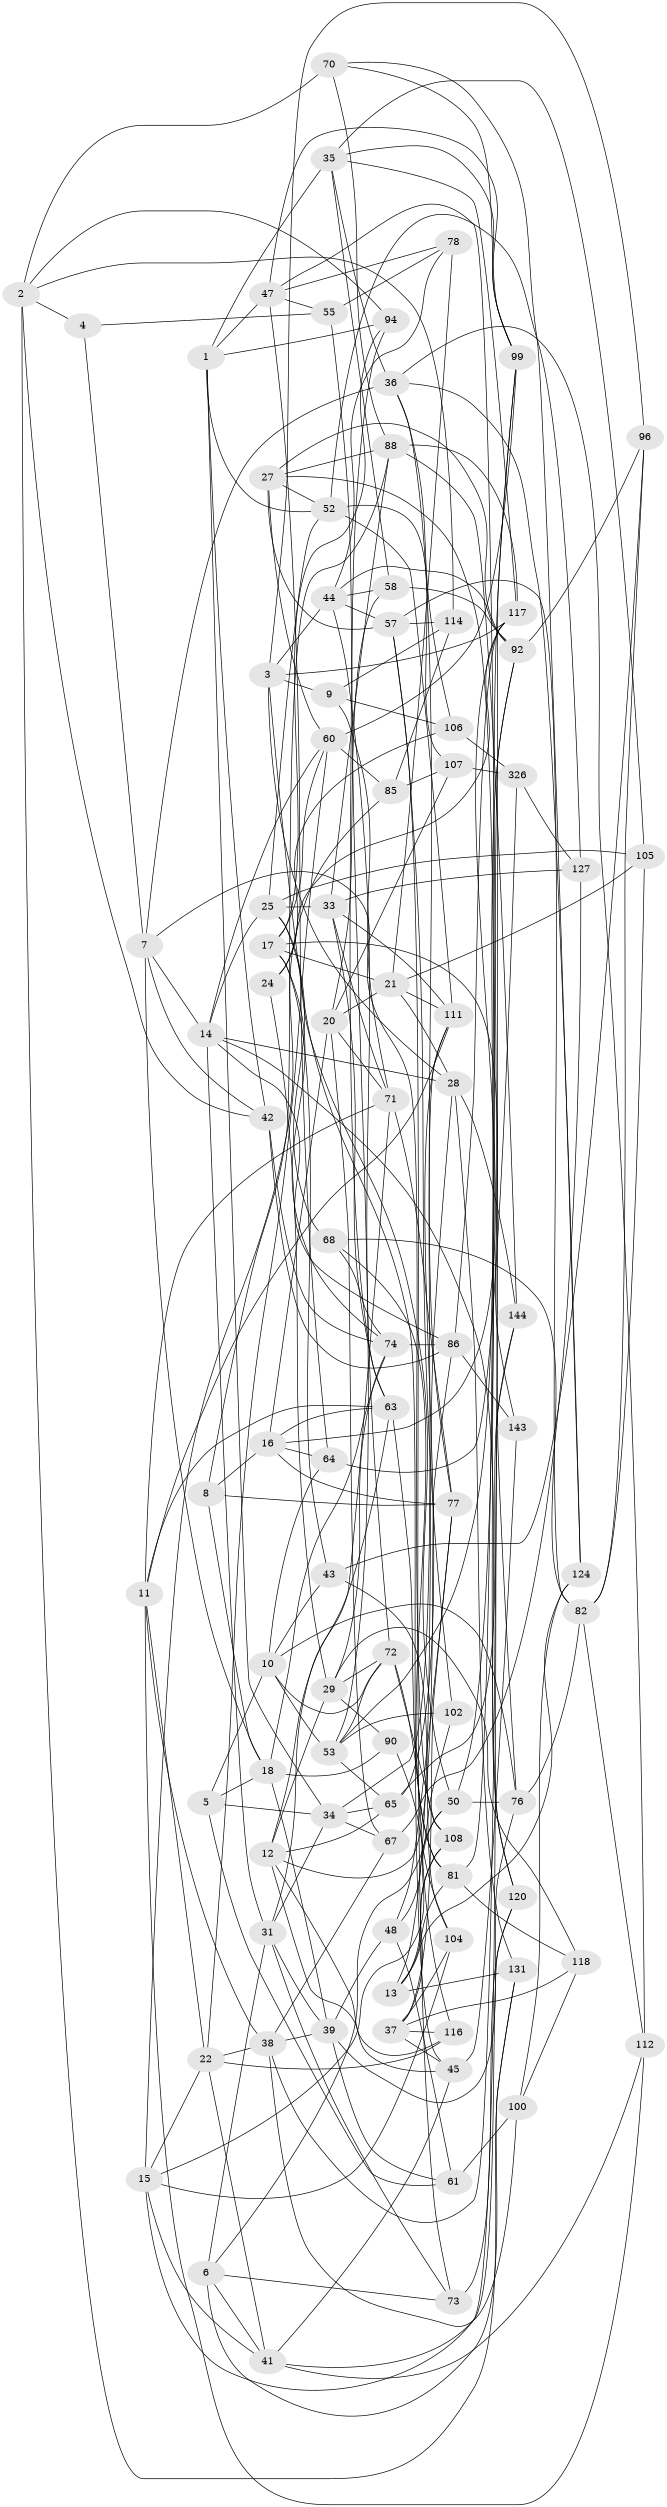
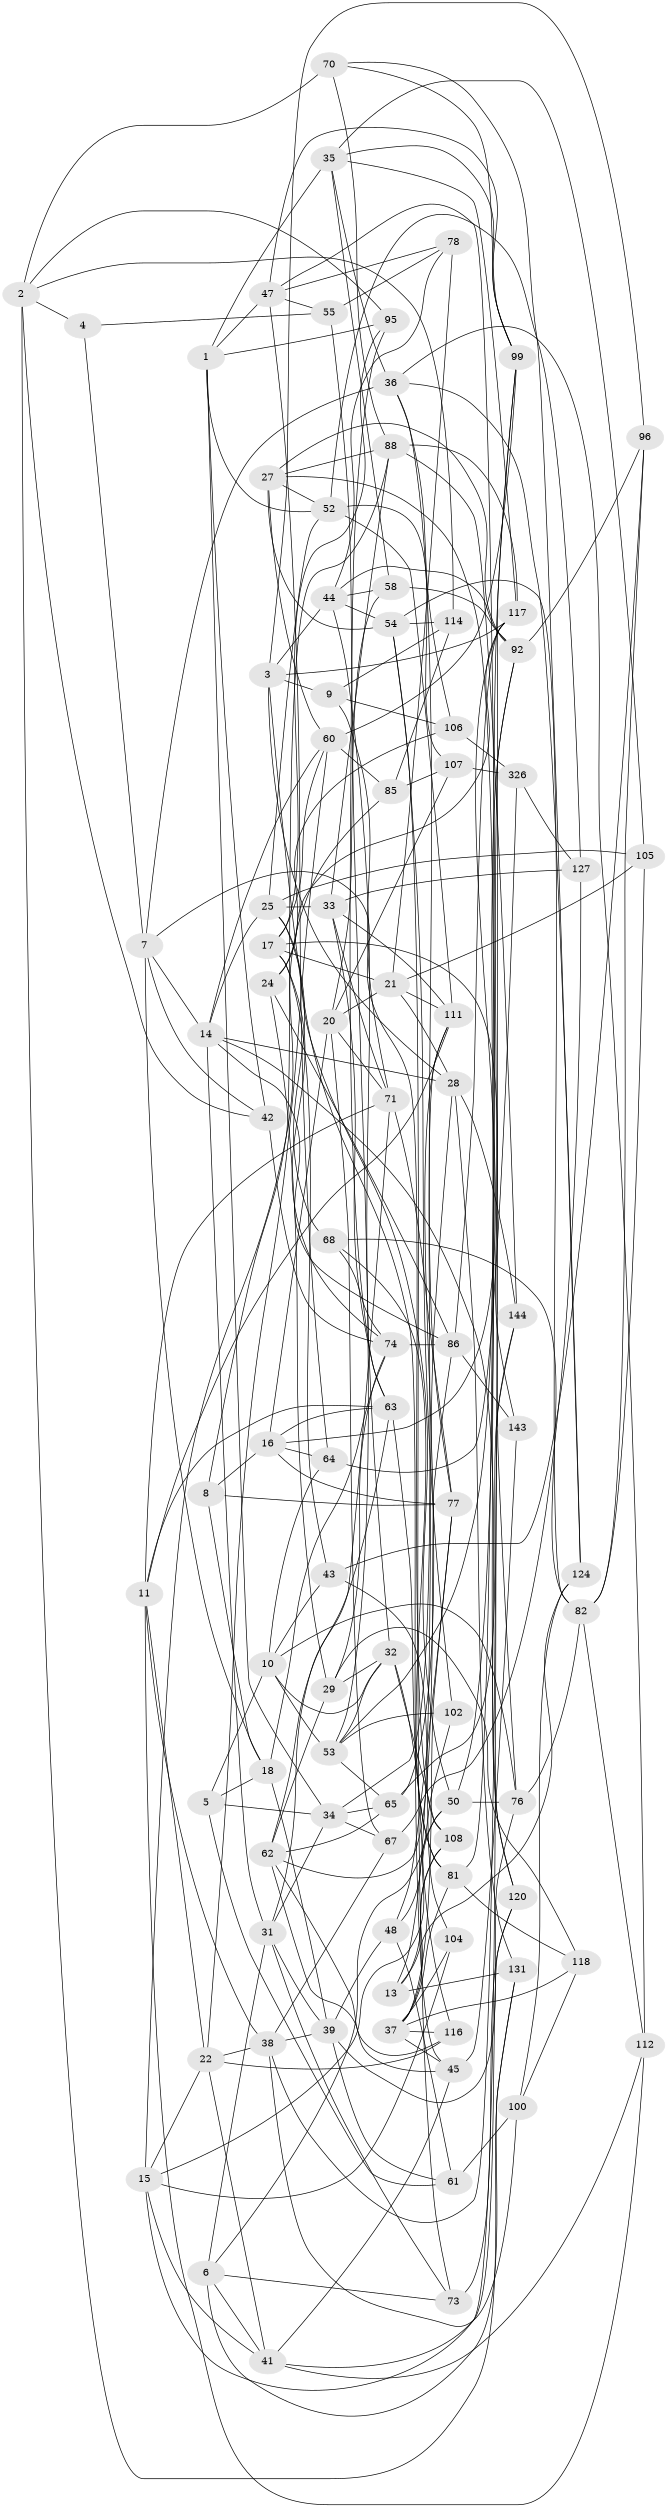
(391, 320) -> (391, 320)
(391, 624) -> (391, 624)
(303, 1321) -> (394, 1222)
(391, 1653) -> (391, 1653)
(391, 1742) -> none
(268, 1854) -> (268, 1854)
(422, 1935) -> (426, 1955)
